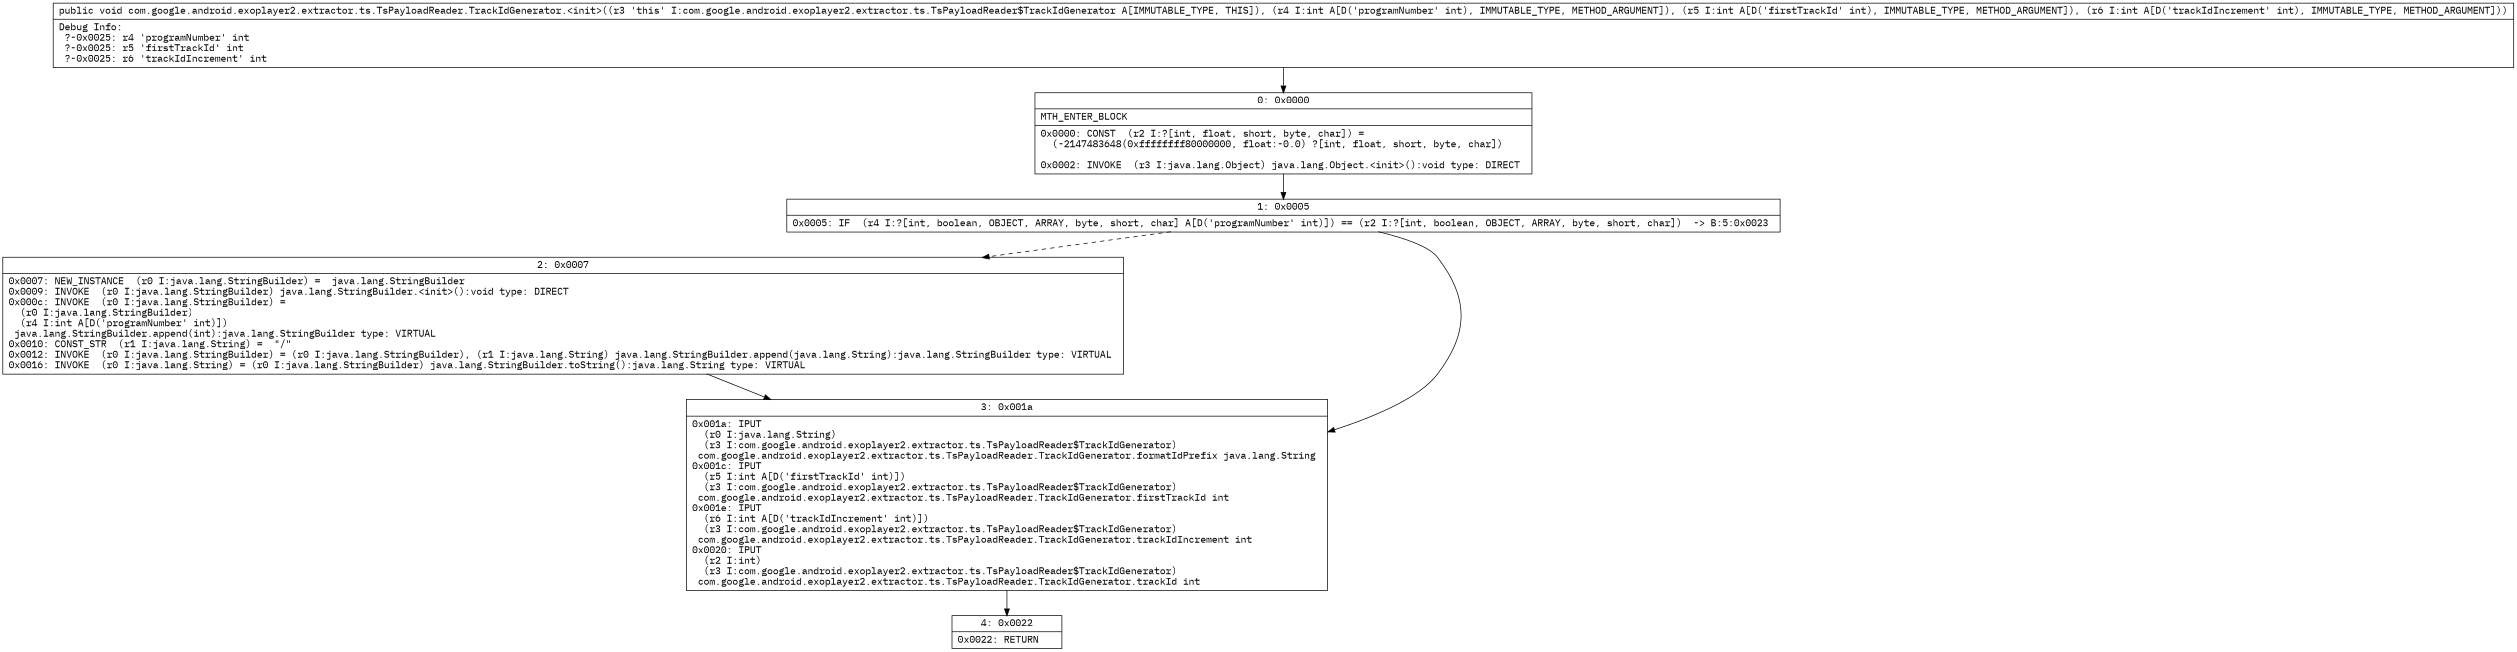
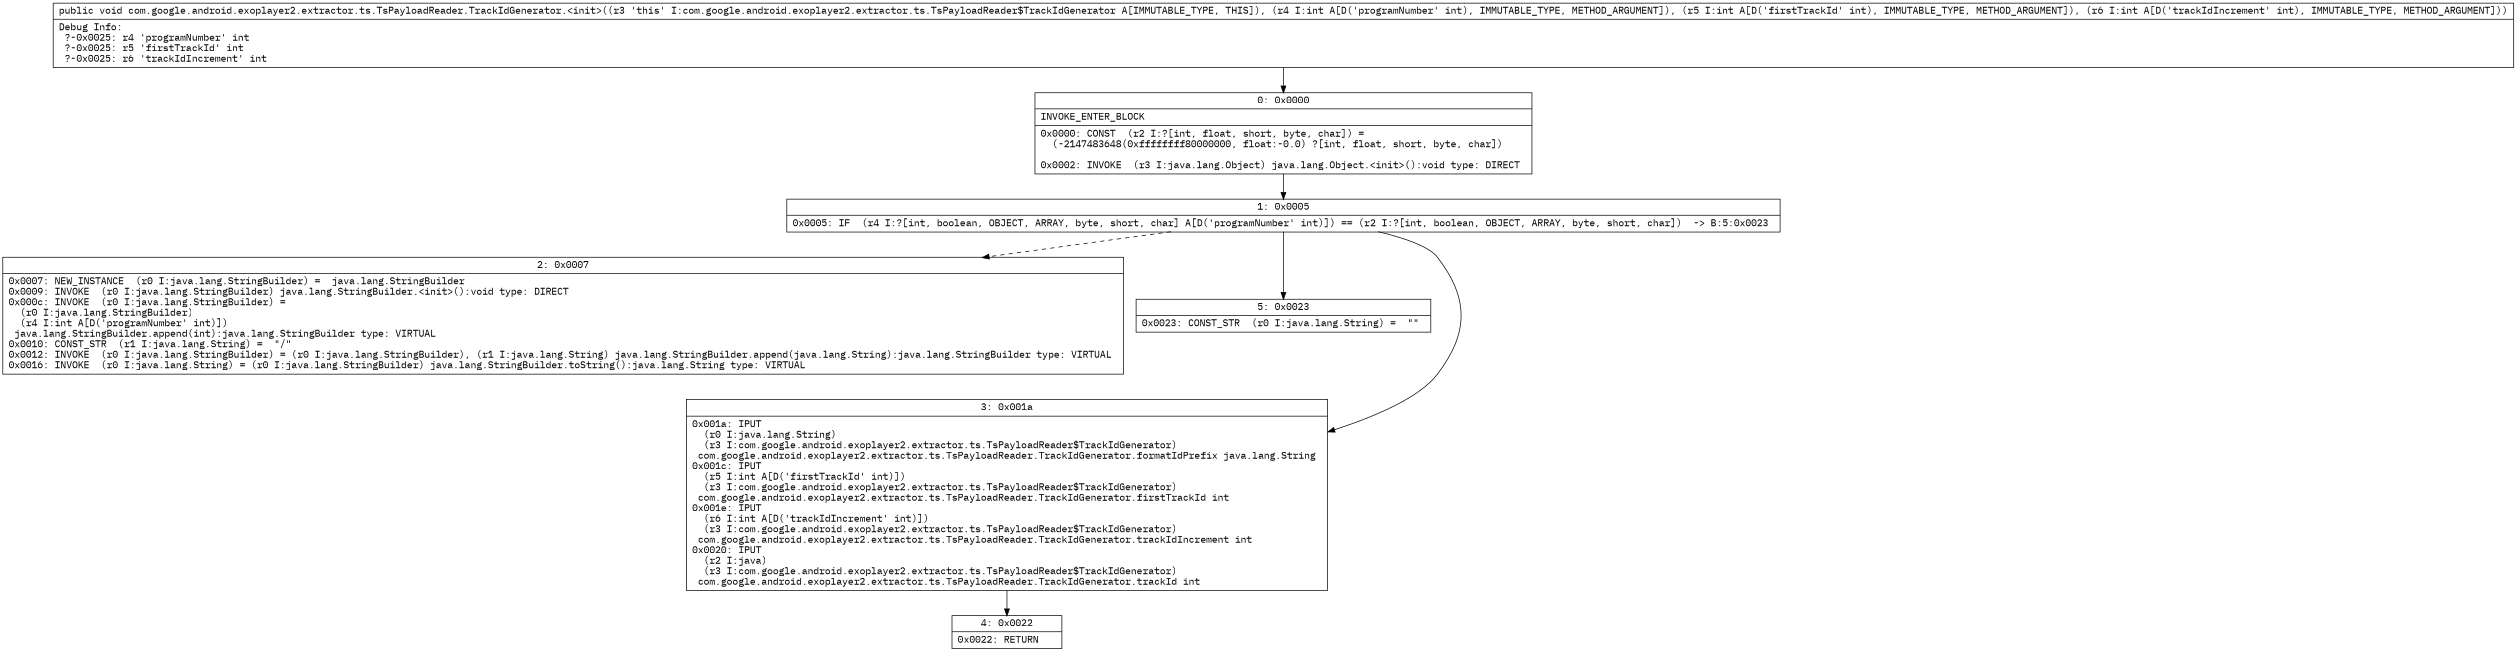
(1084, 117) -> (1093, 117)
none -> (1283, 316)
(735, 385) -> none
(727, 561) -> (730, 561)
